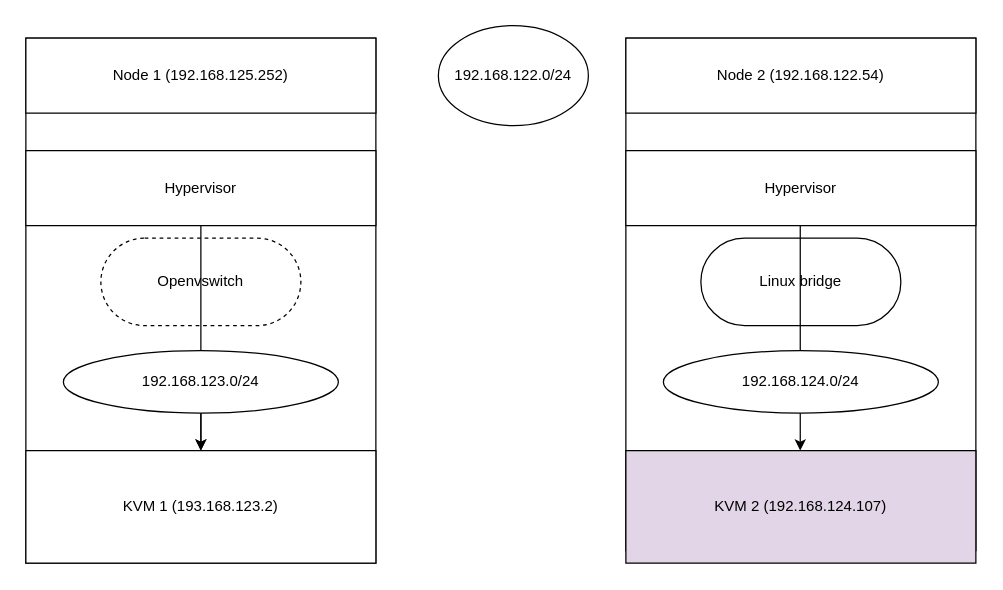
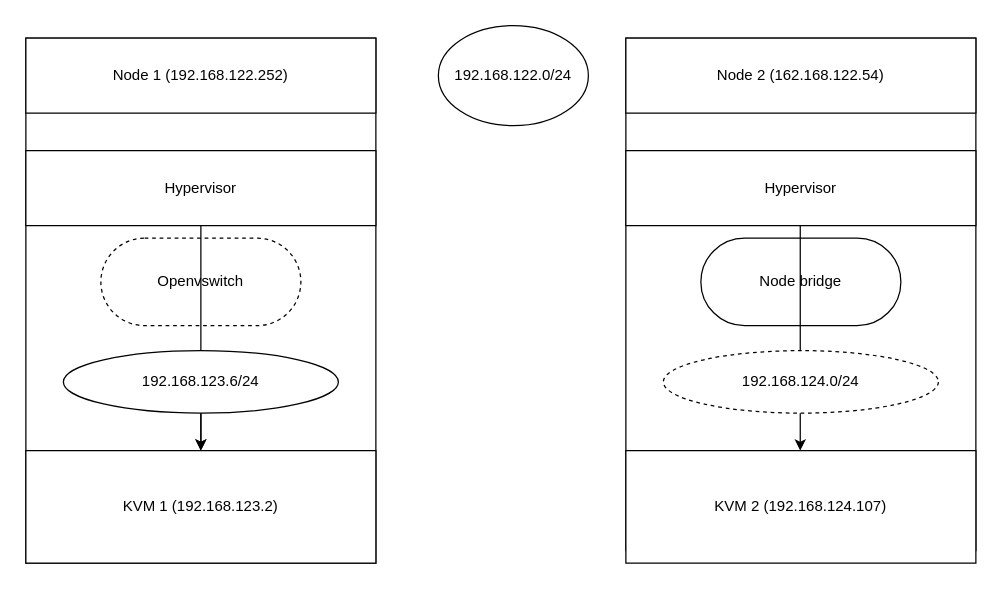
(201, 76) -> (201, 76)
(801, 76) -> (801, 76)
(801, 282) -> (801, 282)
(201, 382) -> (201, 382)
(801, 382) -> (801, 382)
(201, 507) -> (201, 507)
(801, 507) -> (801, 507)
